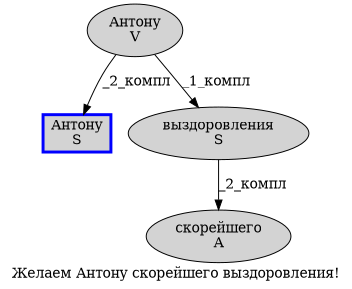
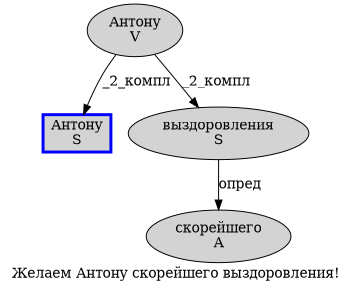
(217, 82) -> (217, 82)
(253, 185) -> (240, 185)
